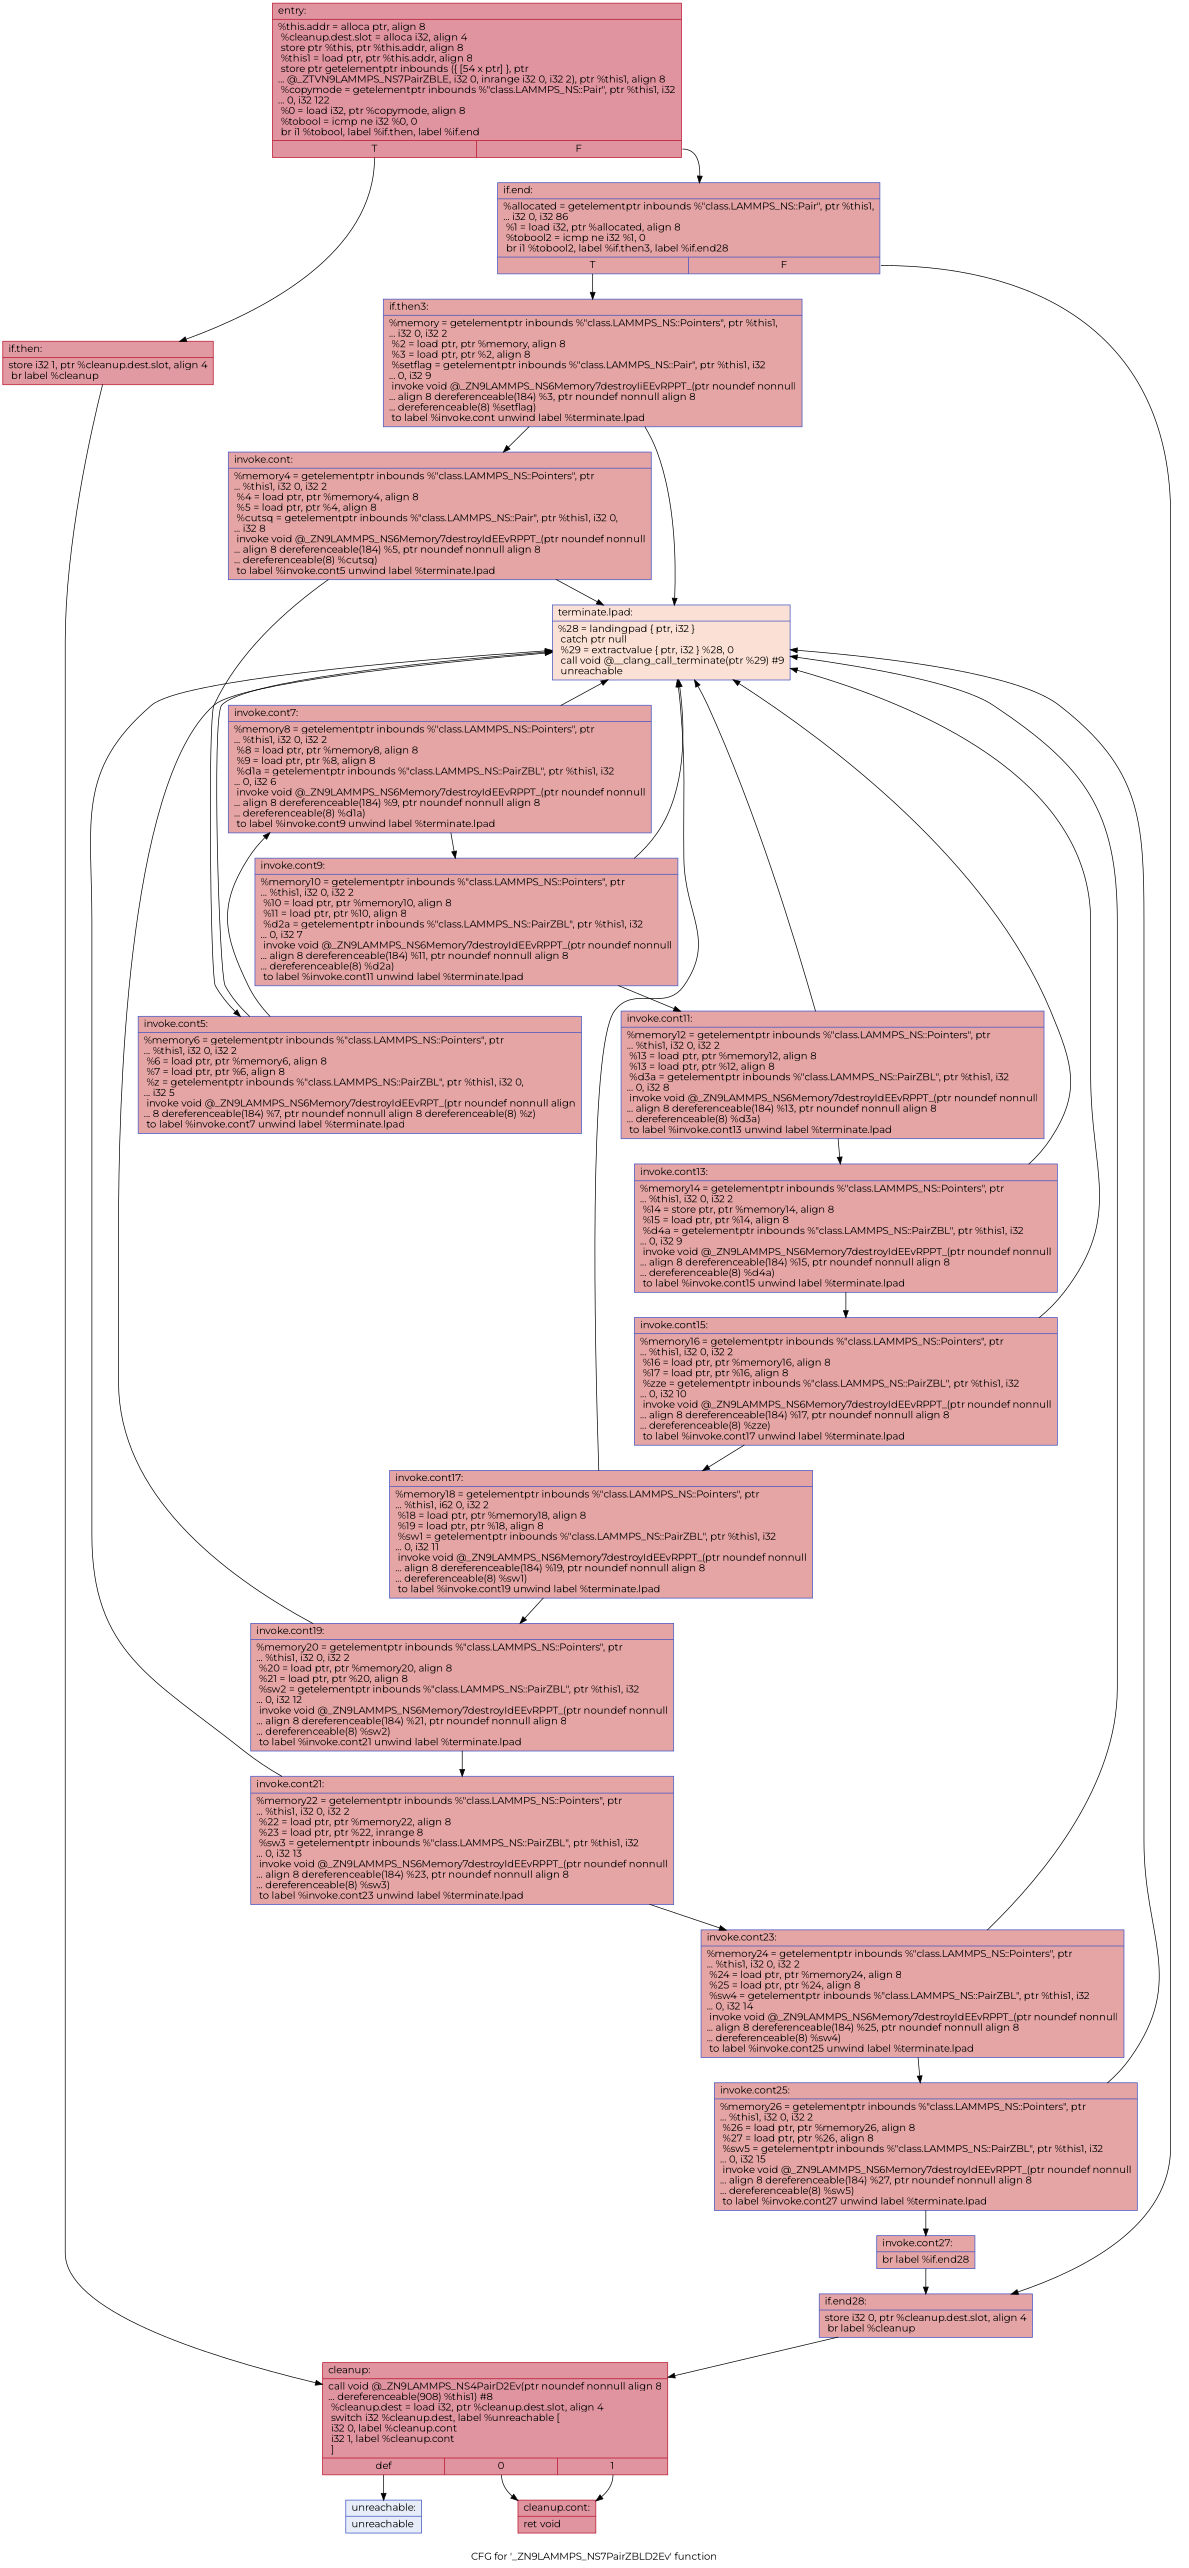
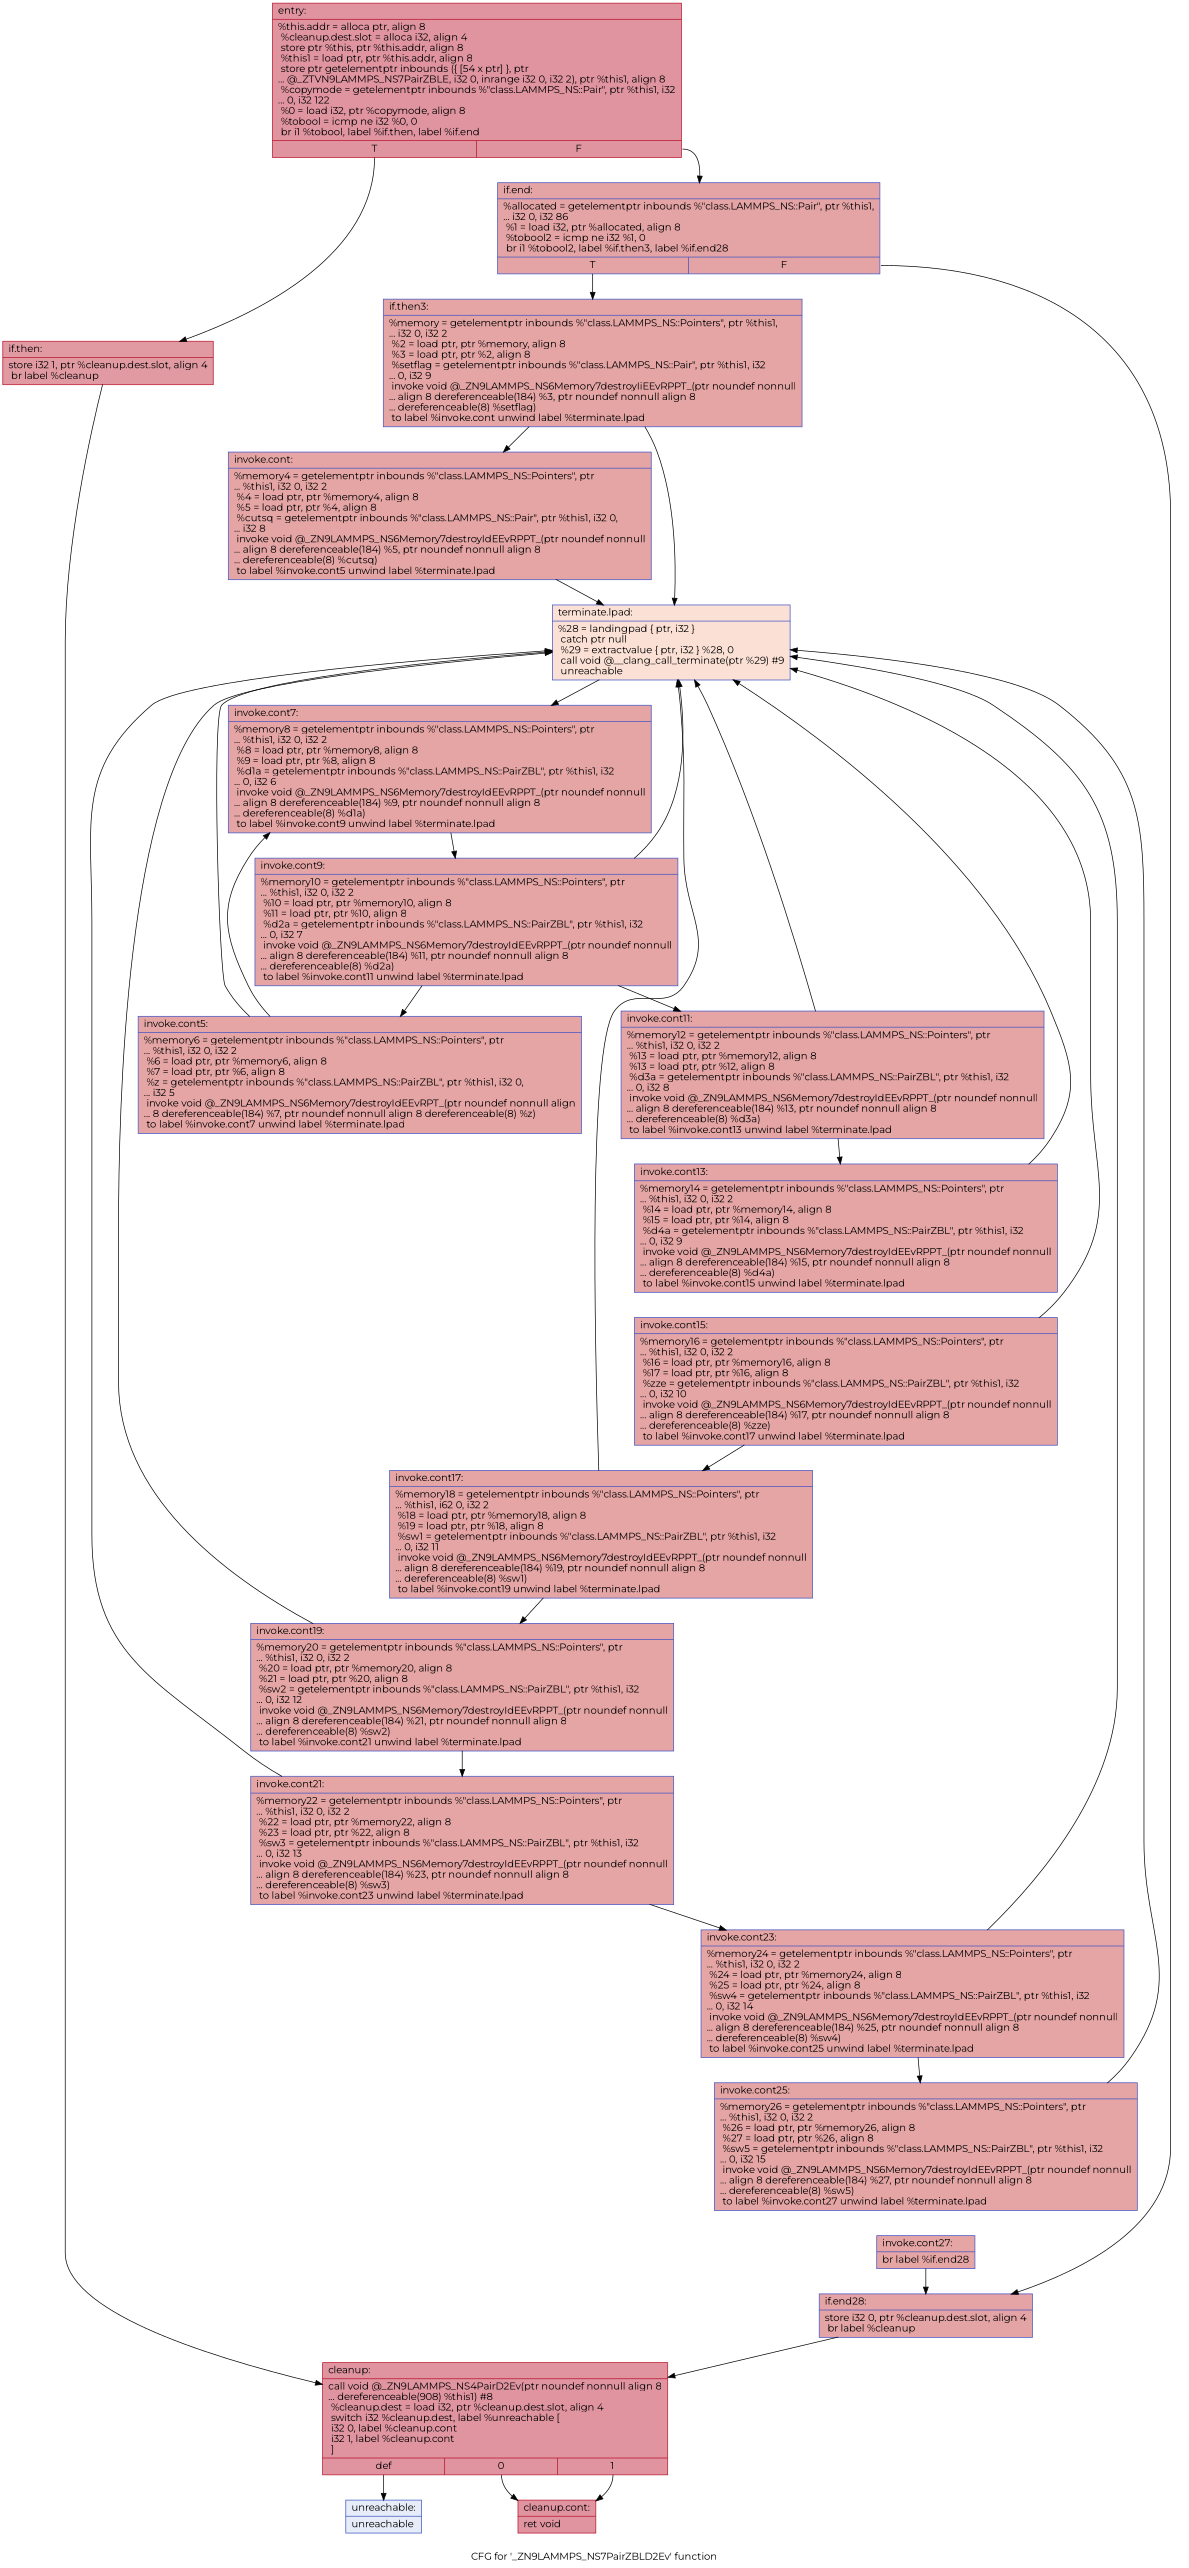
(581, 694) -> (578, 691)
(211, 776) -> (413, 998)
(737, 1210) -> (736, 1210)
(846, 1301) -> none
(340, 1833) -> (333, 1833)
(926, 2220) -> none
